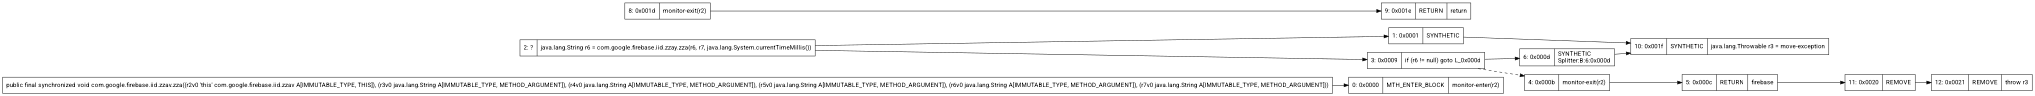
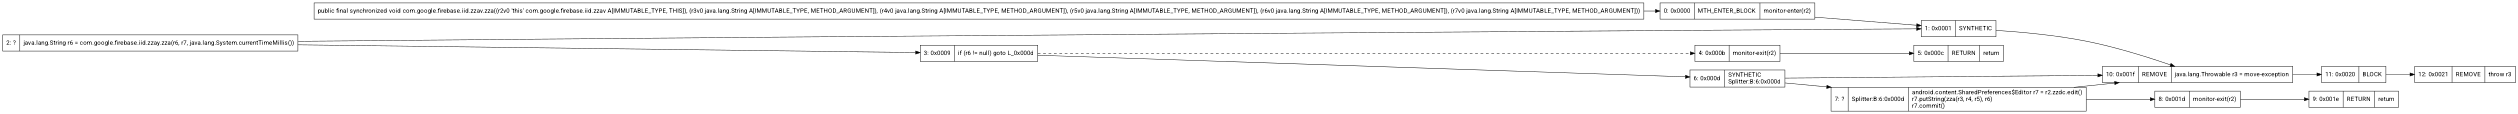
none -> (1866, 21)
(1687, 46) -> (2155, 74)
(1763, 82) -> (1991, 53)
(1899, 82) -> (2372, 74)
(1809, 83) -> (2305, 74)
none -> (1959, 99)
